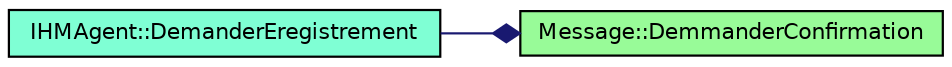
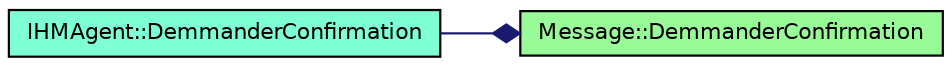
(225, 33) -> (225, 33)
